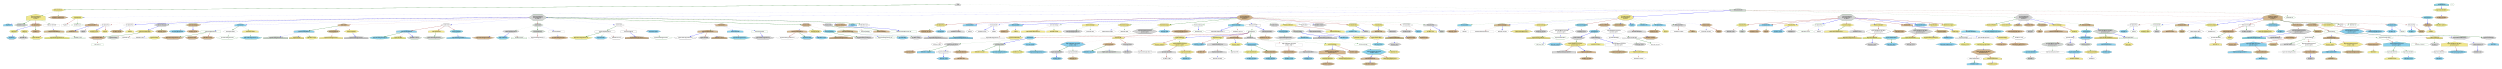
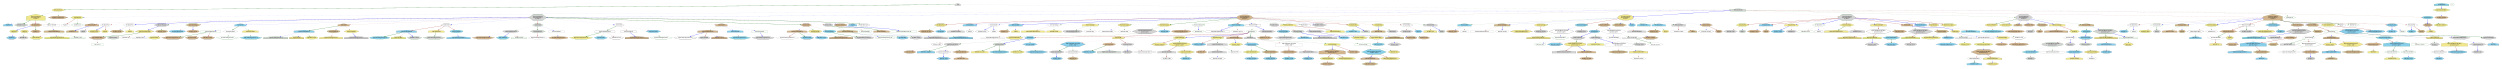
(2385, 38) -> (2385, 38)
